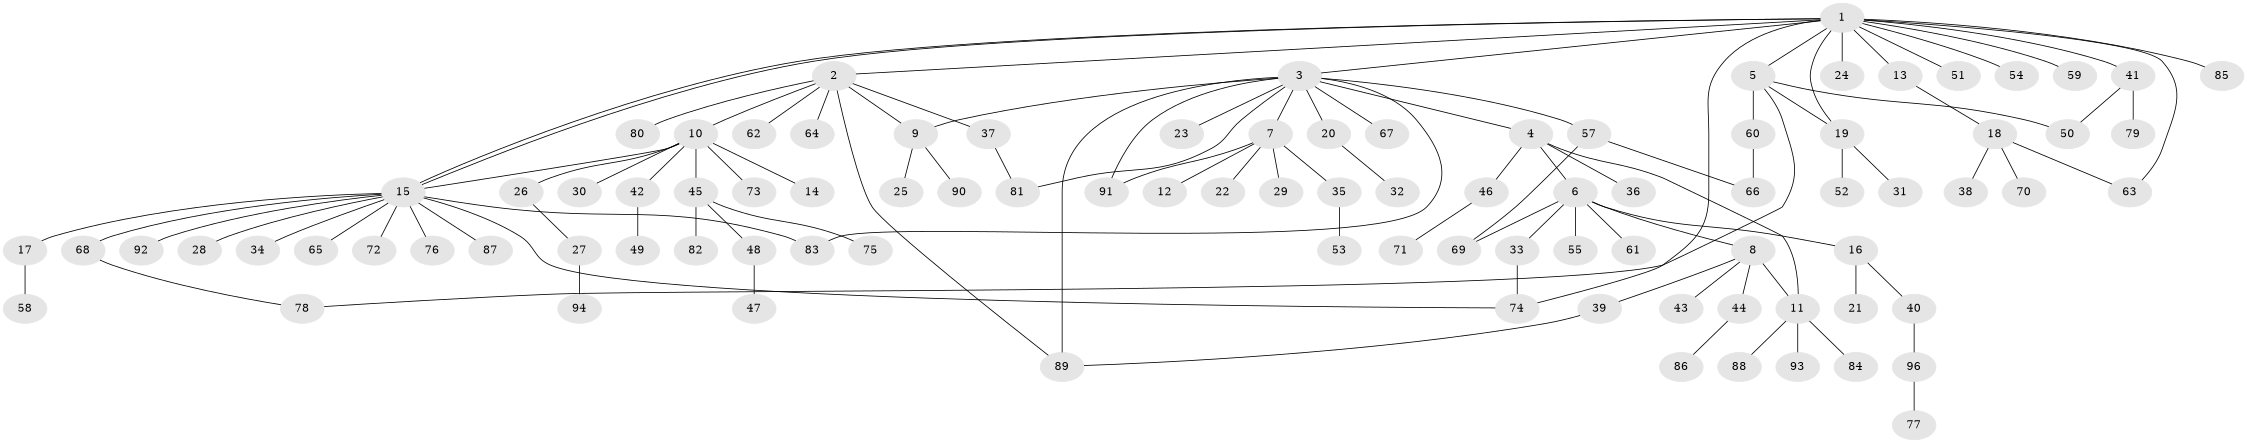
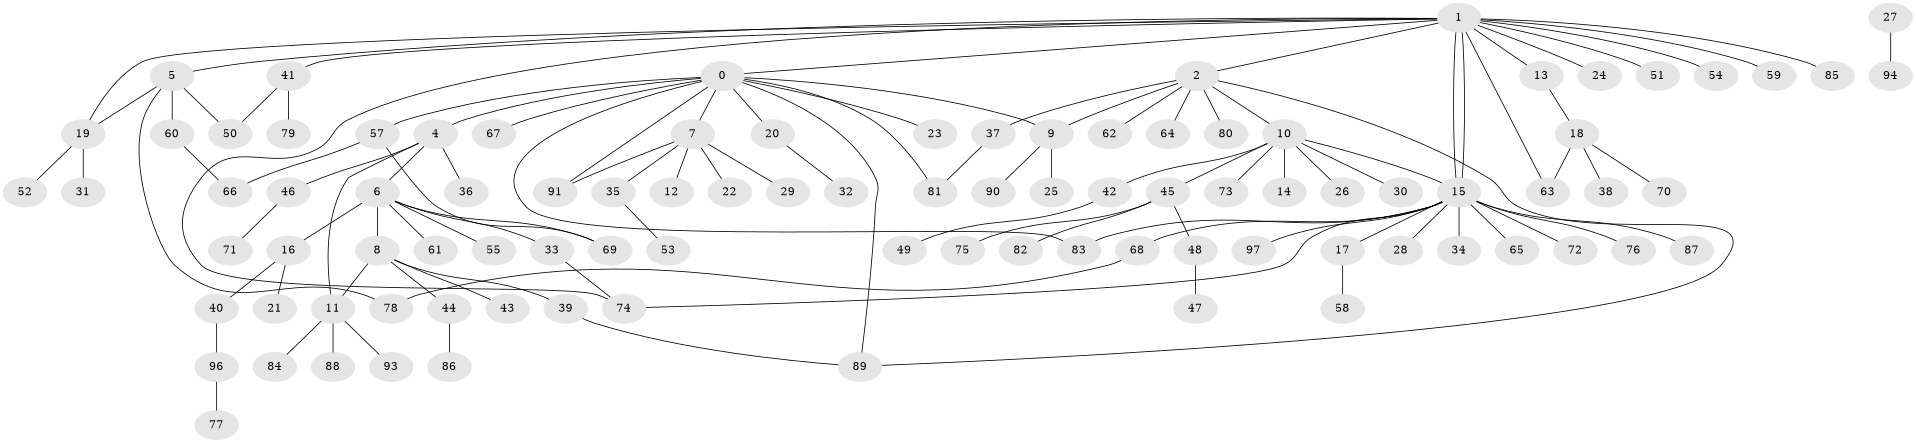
(1300, 76) -> (723, 76)
(550, 221) -> none
(141, 251) -> (1254, 251)
